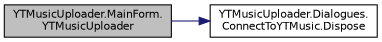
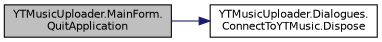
(88, 21) -> (88, 21)
